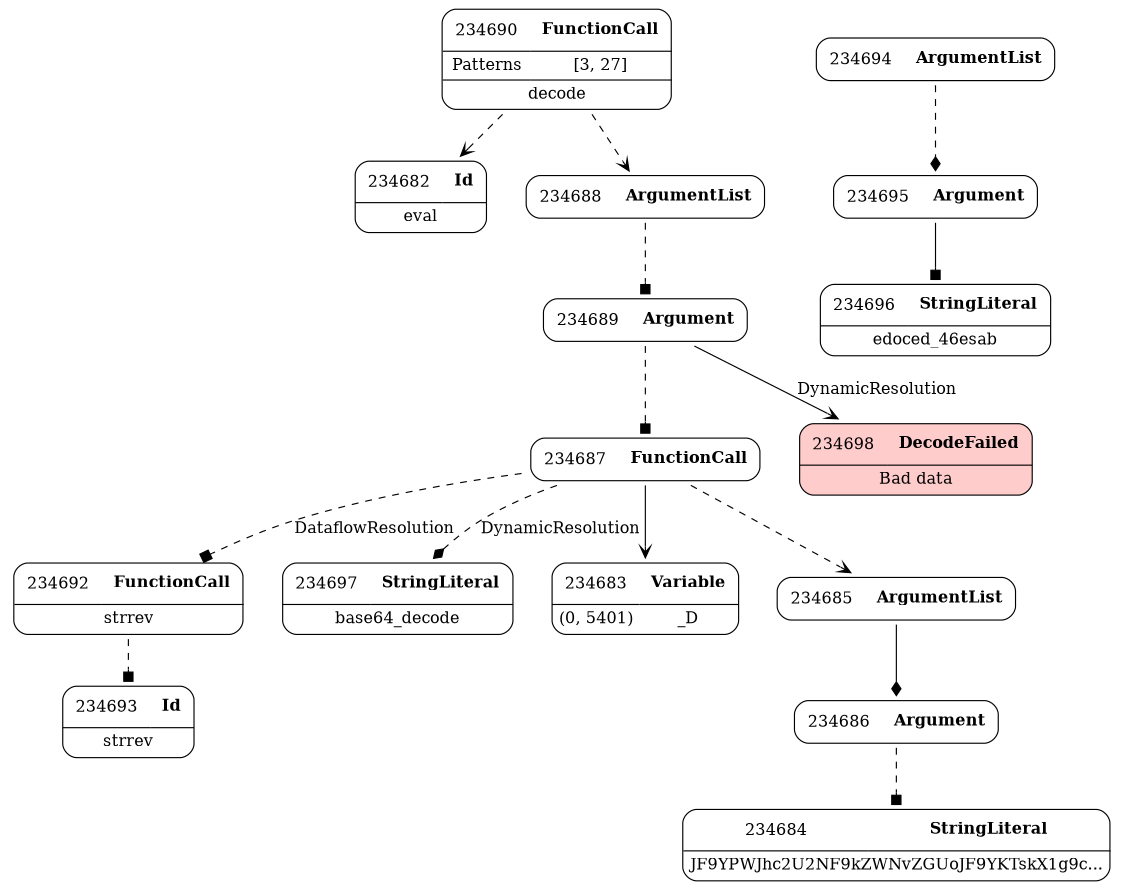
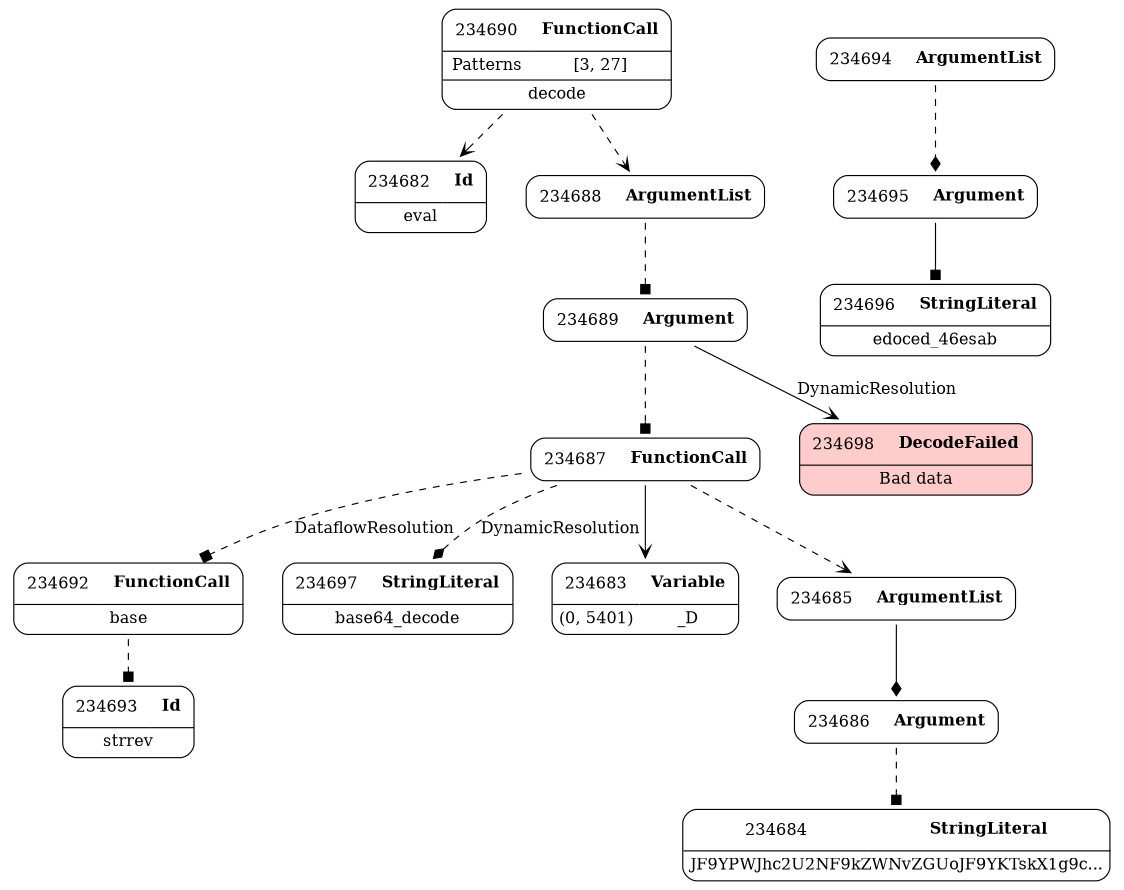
(129, 618) -> (129, 618)
